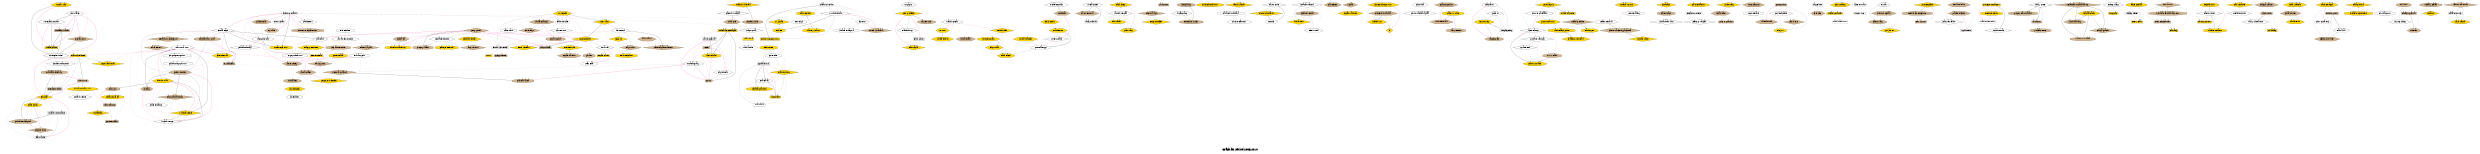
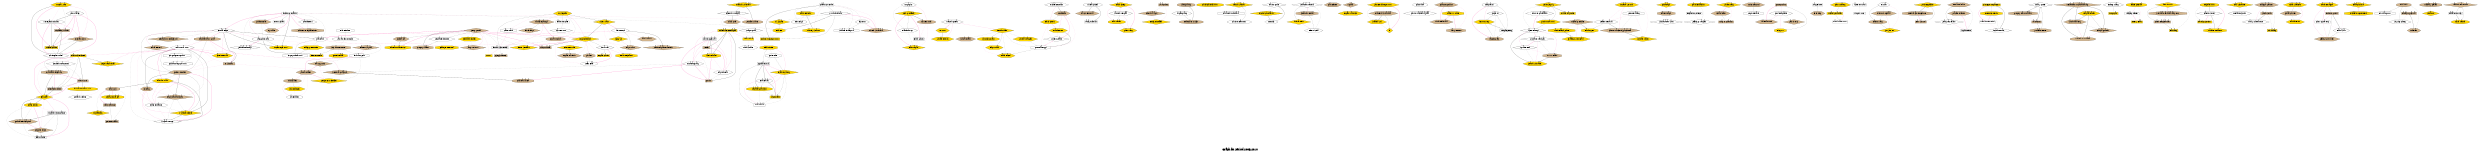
(2168, 5) -> (2168, 5)
(229, 64) -> (229, 64)
(292, 64) -> none
